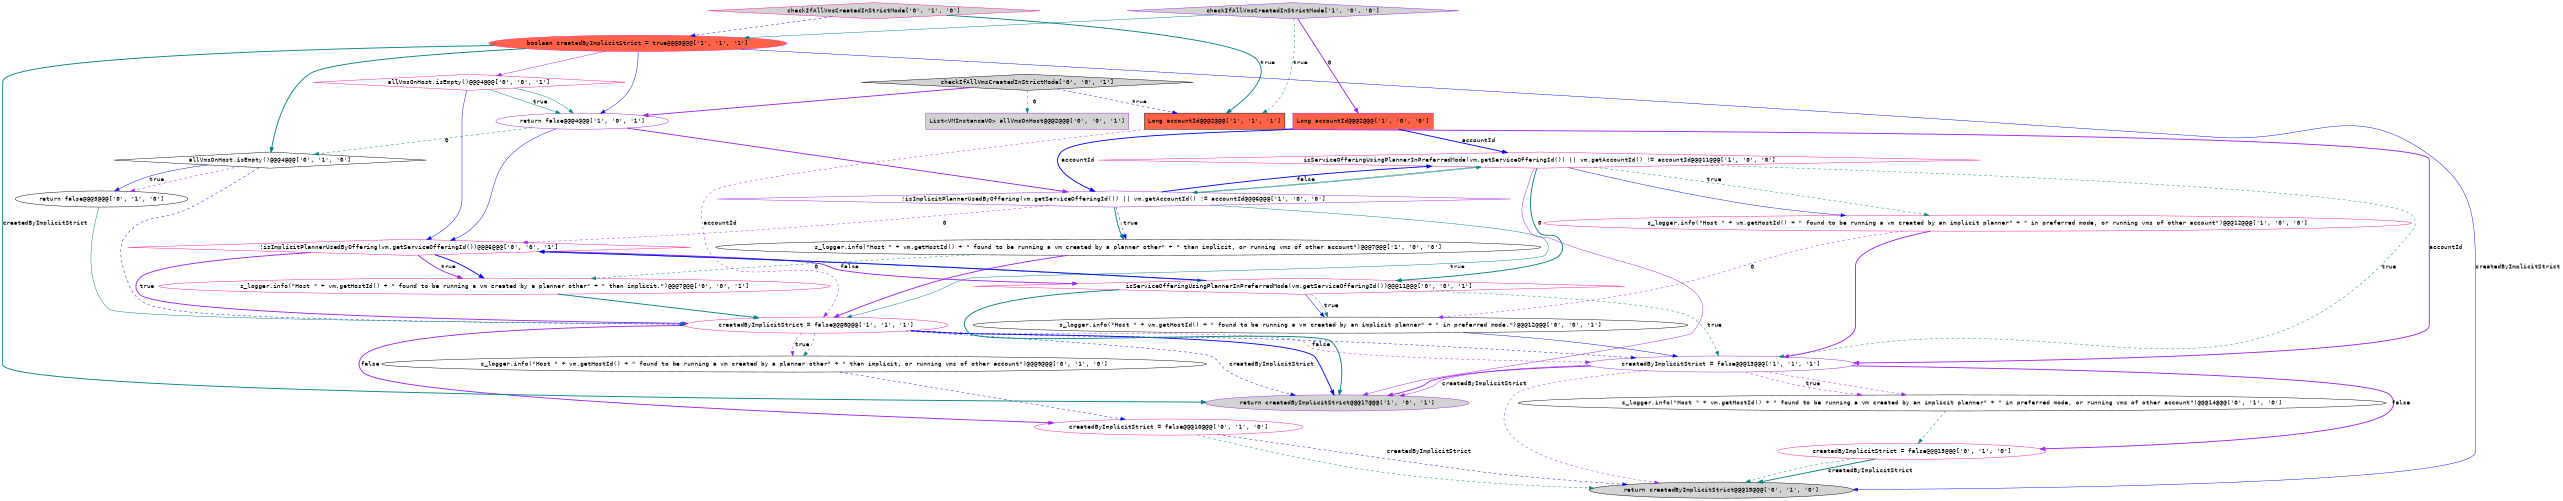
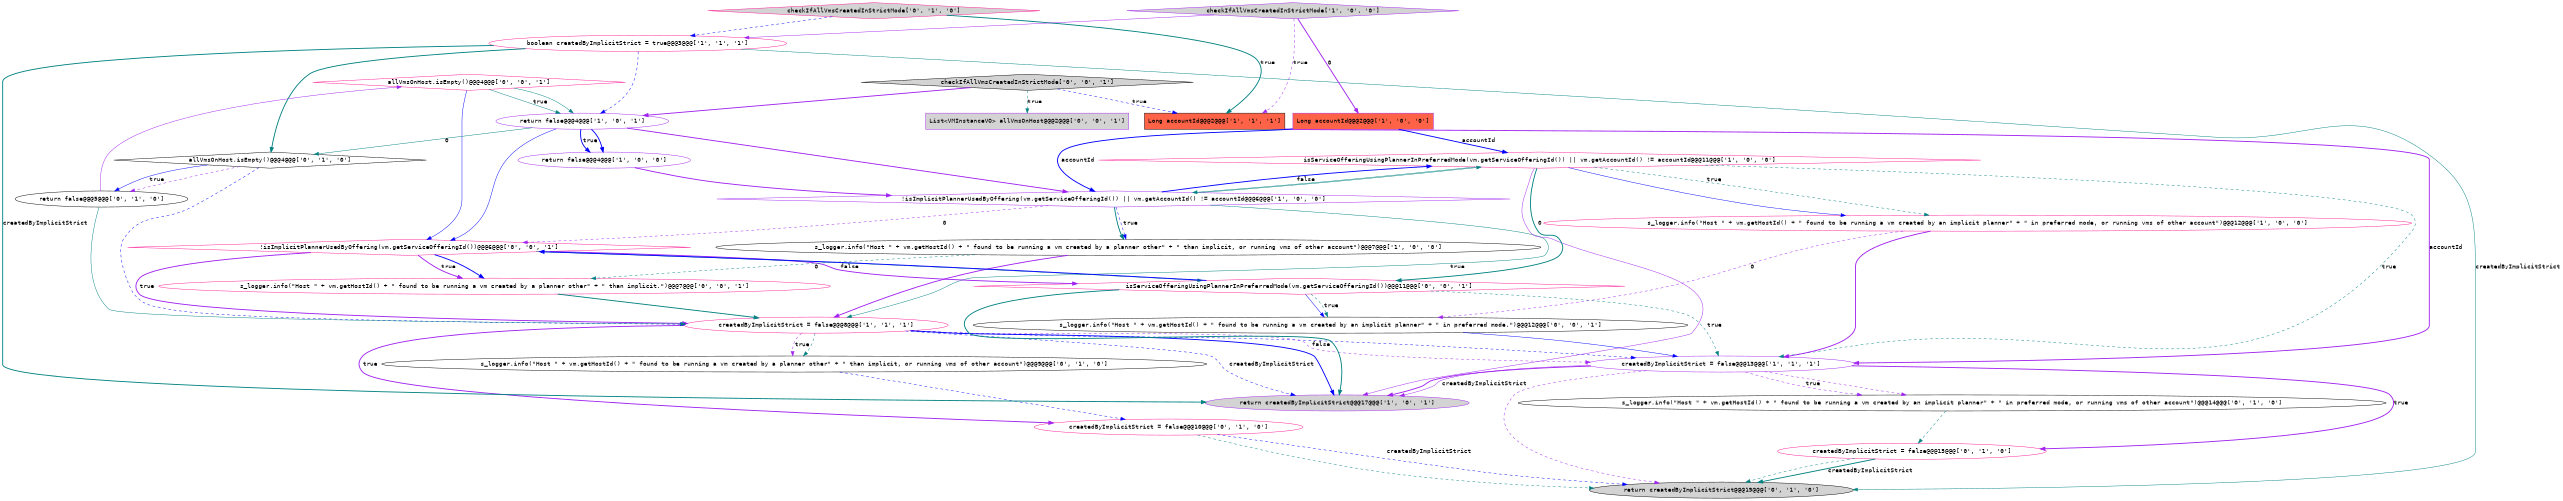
(982, 26) -> (982, 26)
(638, 43) -> (638, 43)
(553, 63) -> (229, 108)
(1291, 69) -> (1291, 69)
(631, 87) -> (631, 87)
(1035, 102) -> (1035, 102)
(2055, 127) -> (2055, 127)
(425, 141) -> (425, 141)
none -> (604, 160)
(810, 171) -> none
(370, 364) -> (370, 364)
(2401, 403) -> (2401, 403)
